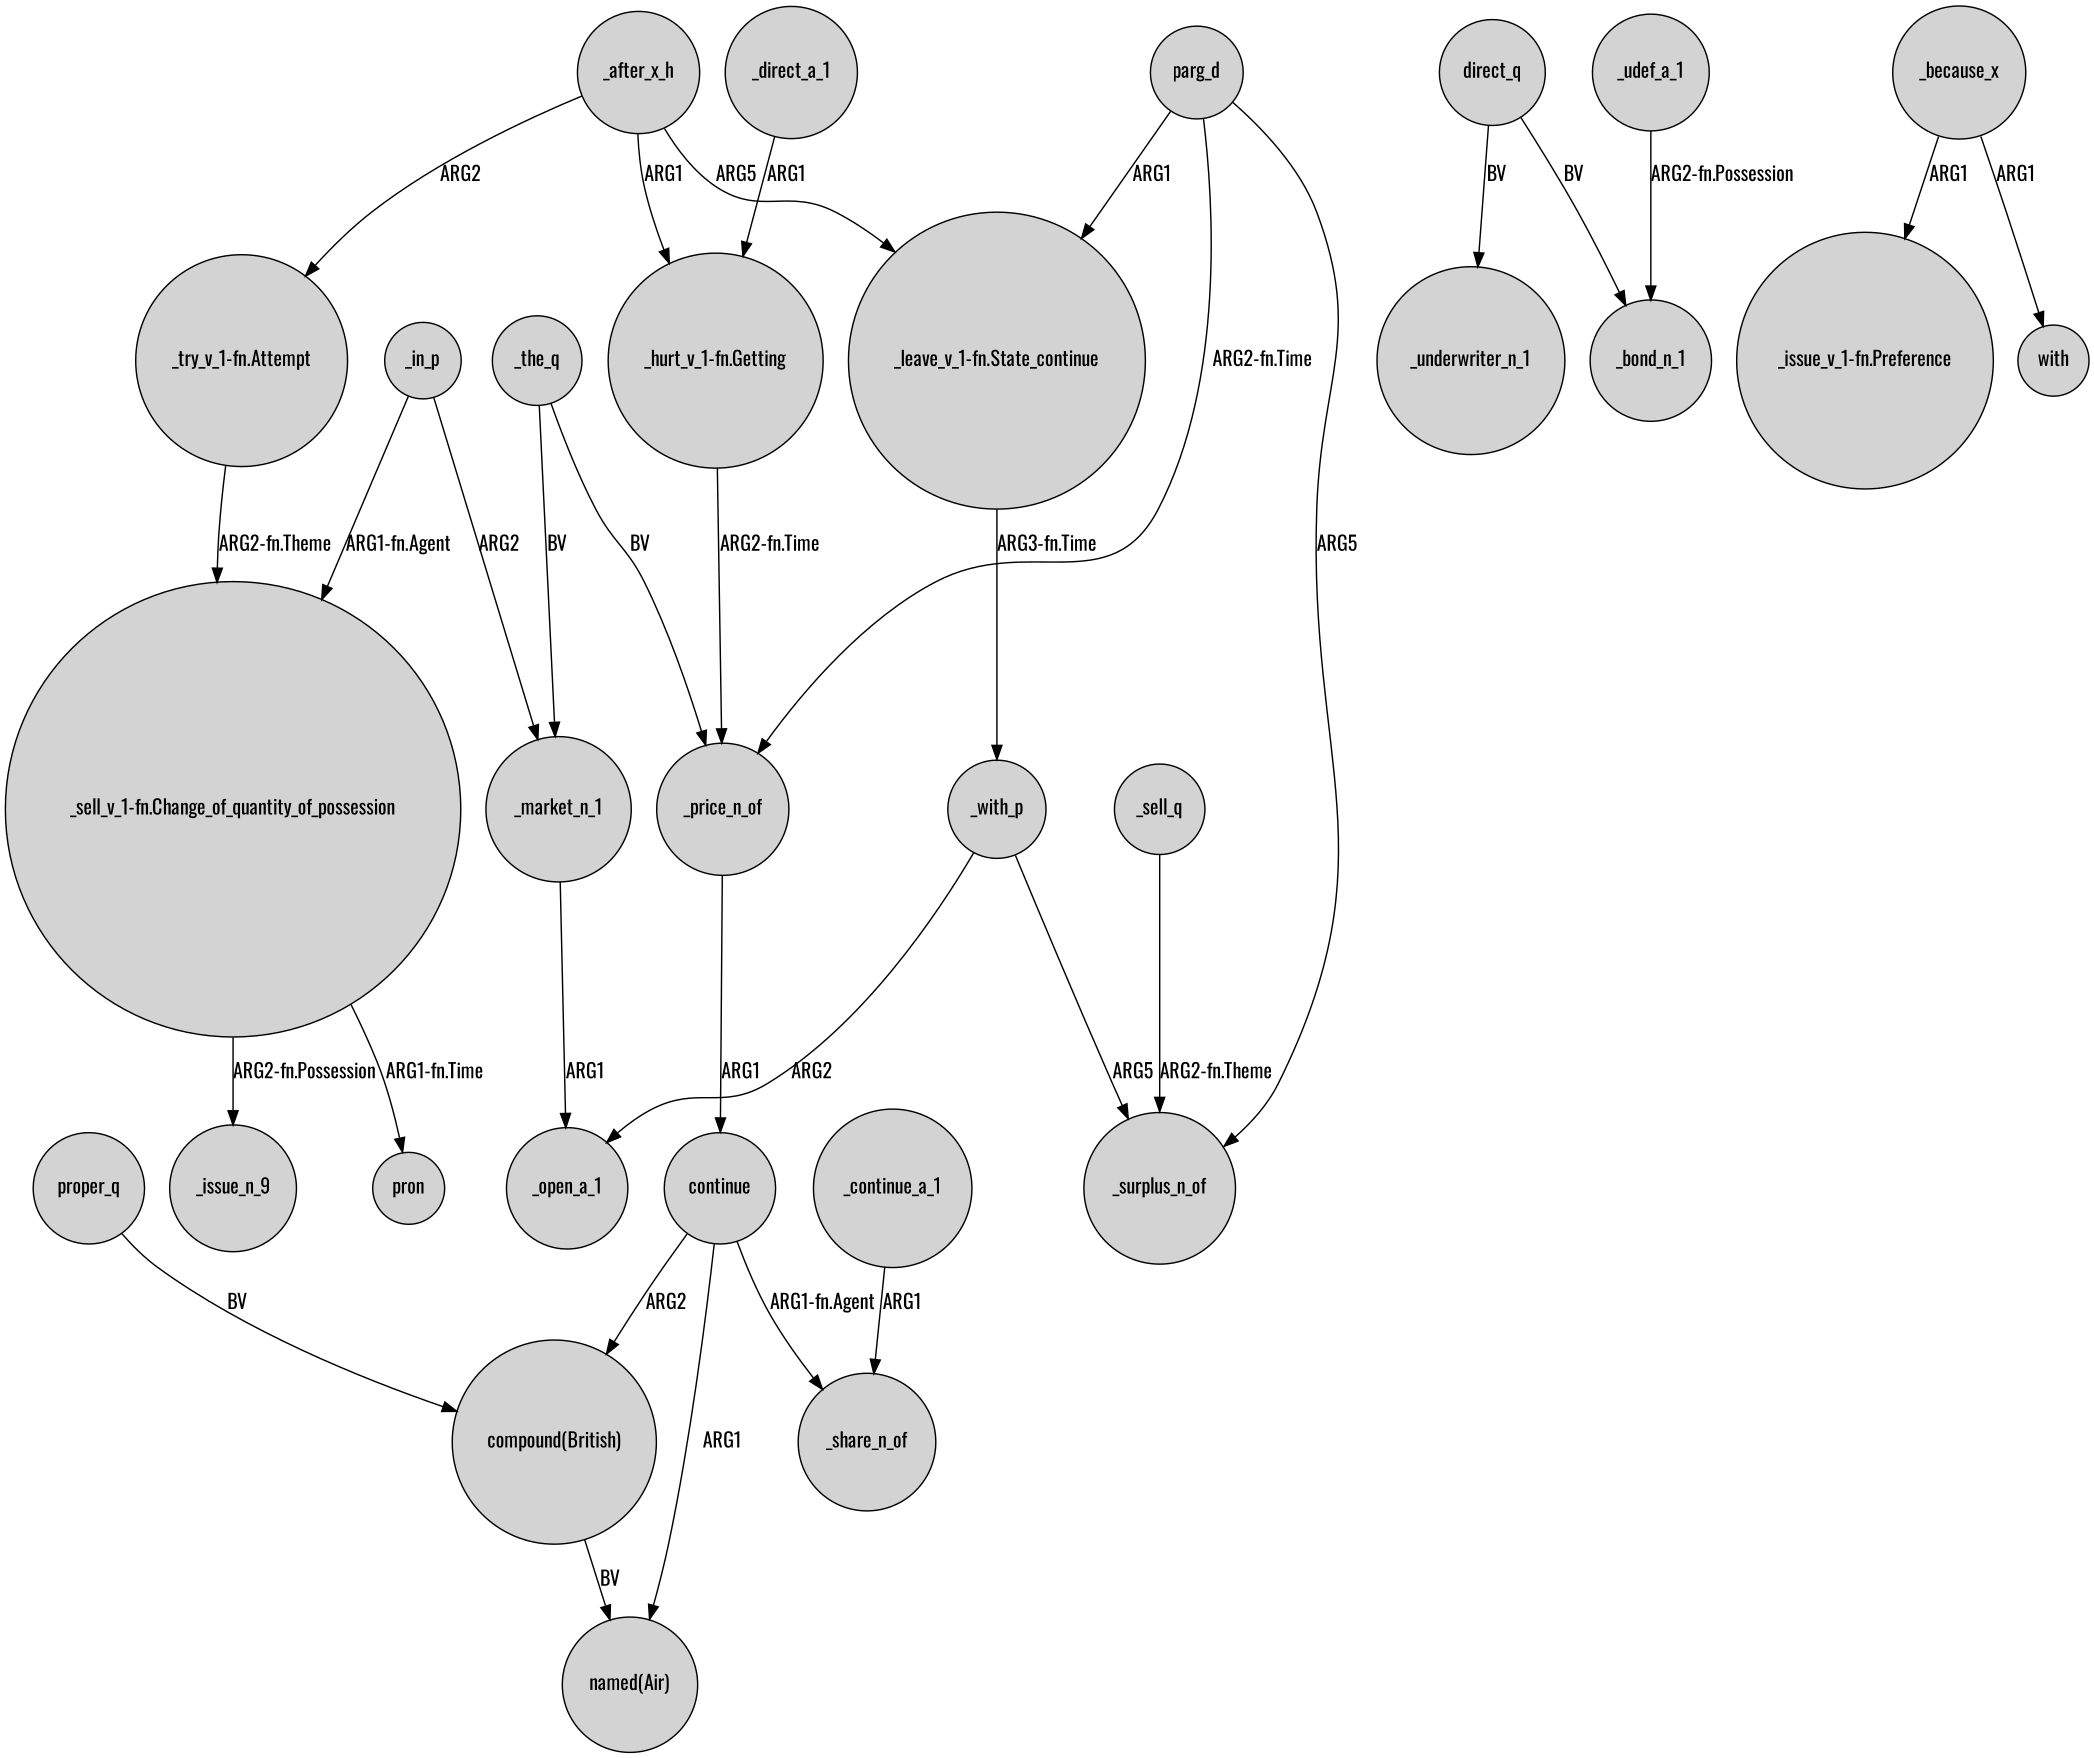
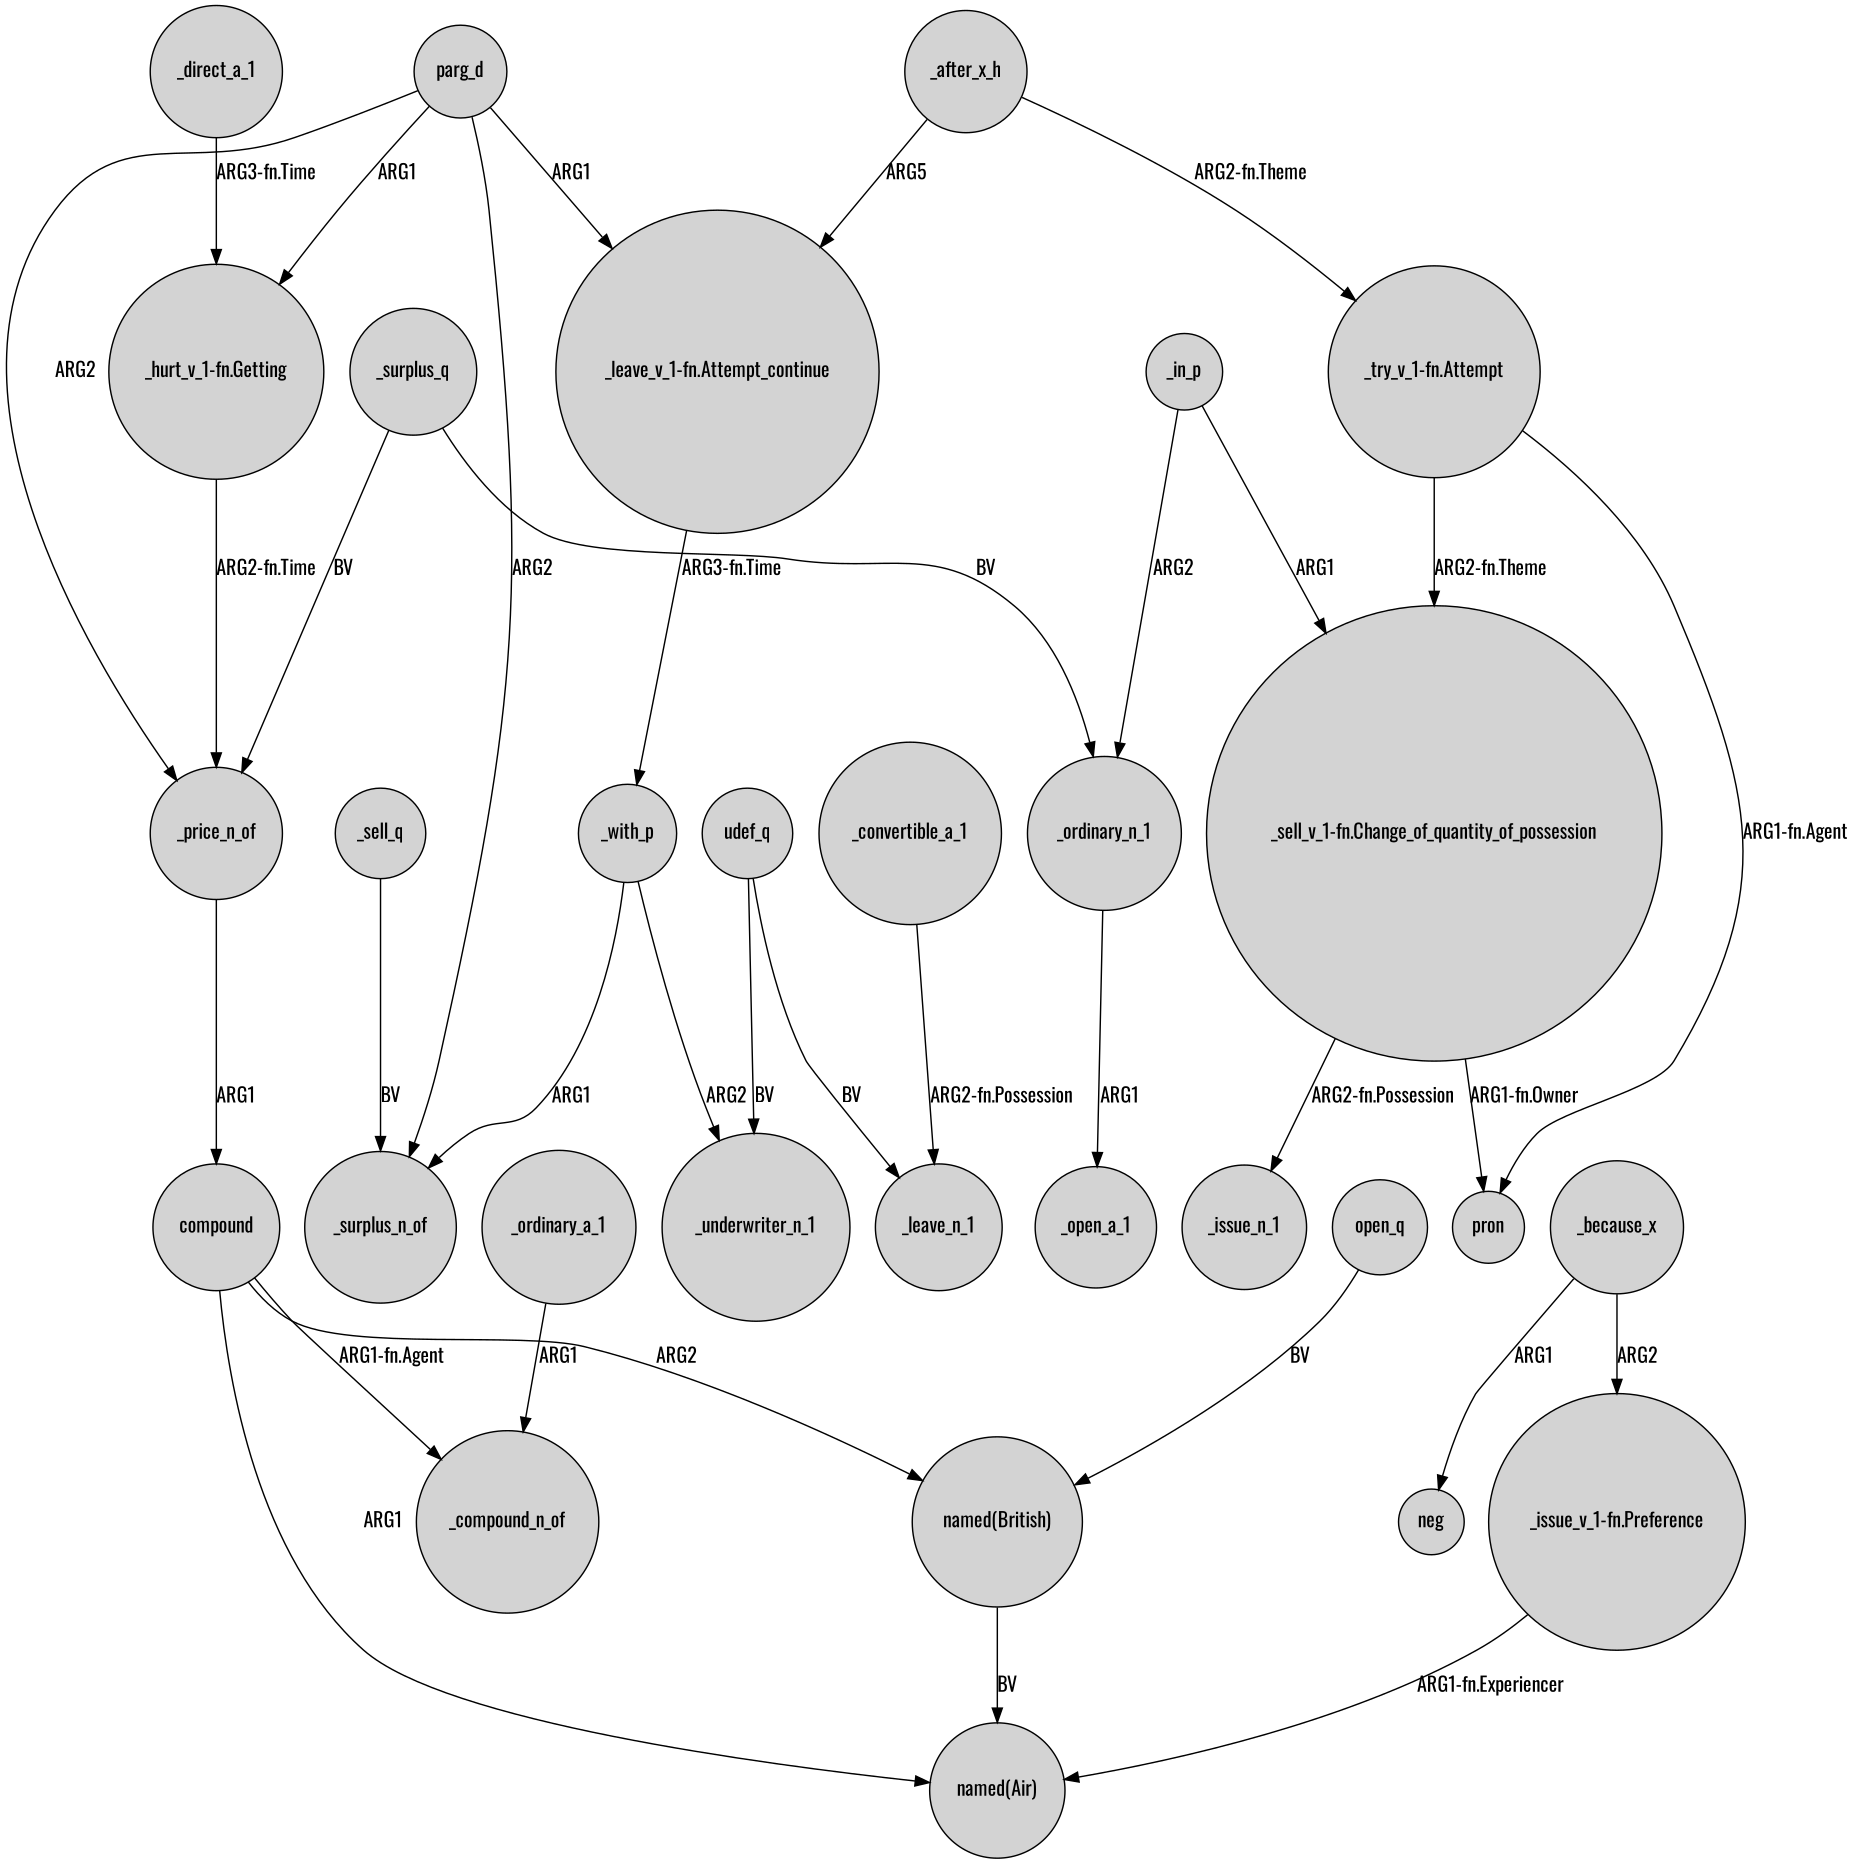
(1492, 73) -> (747, 833)
(1651, 73) -> (910, 833)
(461, 176) -> (1251, 174)
(787, 176) -> (266, 174)
(1949, 176) -> (1638, 1357)
(646, 193) -> (357, 188)
(537, 361) -> (413, 372)
(997, 361) -> (717, 372)
(1262, 361) -> (76, 372)
(1651, 361) -> (939, 1227)
(2053, 361) -> (1431, 1522)
(399, 545) -> (1316, 570)
(1337, 545) -> (533, 570)
(559, 809) -> (1104, 833)
none -> (1741, 824)
(827, 1038) -> (671, 1006)
(435, 1073) -> (1524, 1097)
(1133, 1073) -> (572, 1097)
(1216, 1073) -> (391, 1097)
(89, 1188) -> (1380, 1227)
(233, 1188) -> (1244, 1227)
(720, 1188) -> (216, 1227)
(893, 1188) -> (559, 1227)
(554, 1442) -> (997, 1522)
(867, 1442) -> (508, 1522)
none -> (1312, 1720)
